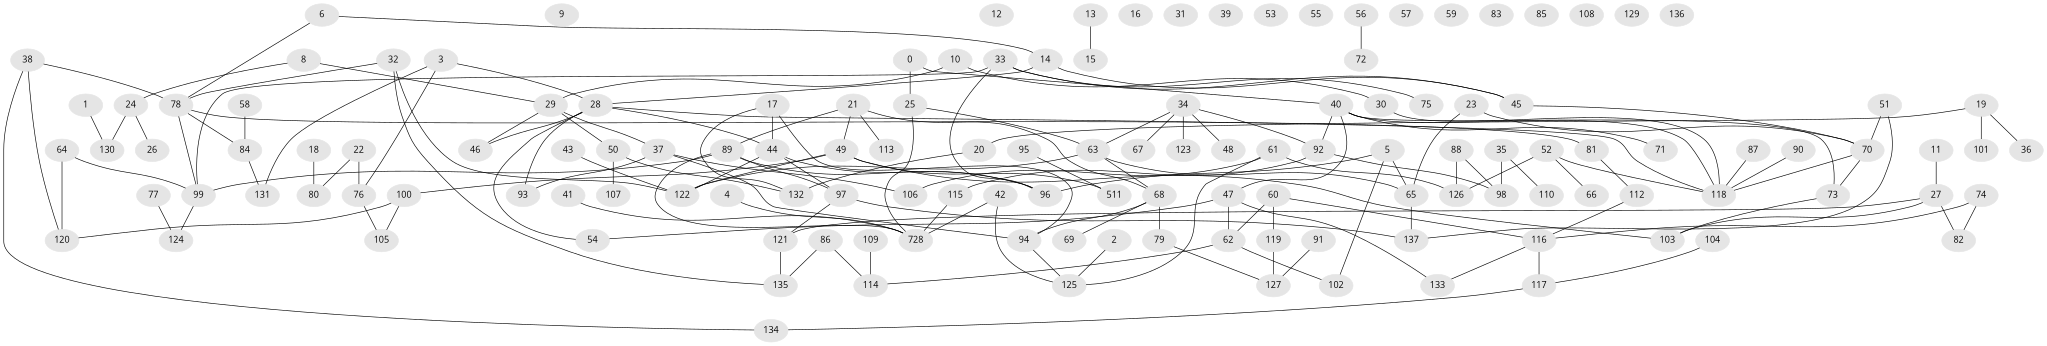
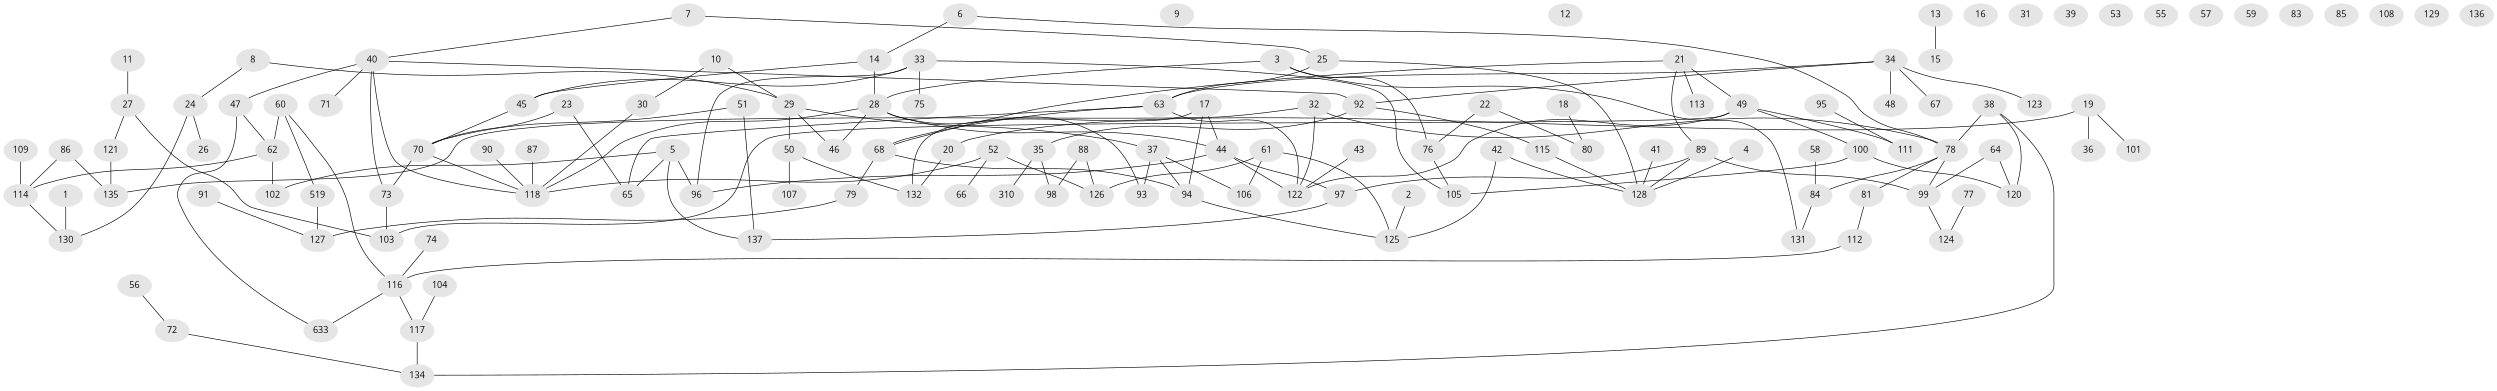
(910, 60) -> (688, 15)
(556, 77) -> (1220, 70)
(1412, 169) -> (1206, 128)
(835, 174) -> none
(1114, 195) -> (1905, 150)
(1547, 195) -> (1007, 195)
none -> (43, 218)
(807, 221) -> none
(1411, 223) -> (679, 212)
(593, 241) -> none
(916, 241) -> (1639, 195)
(1069, 241) -> none
(1273, 241) -> (318, 195)
(1959, 241) -> none
(1438, 286) -> (321, 331)
none -> (295, 353)
